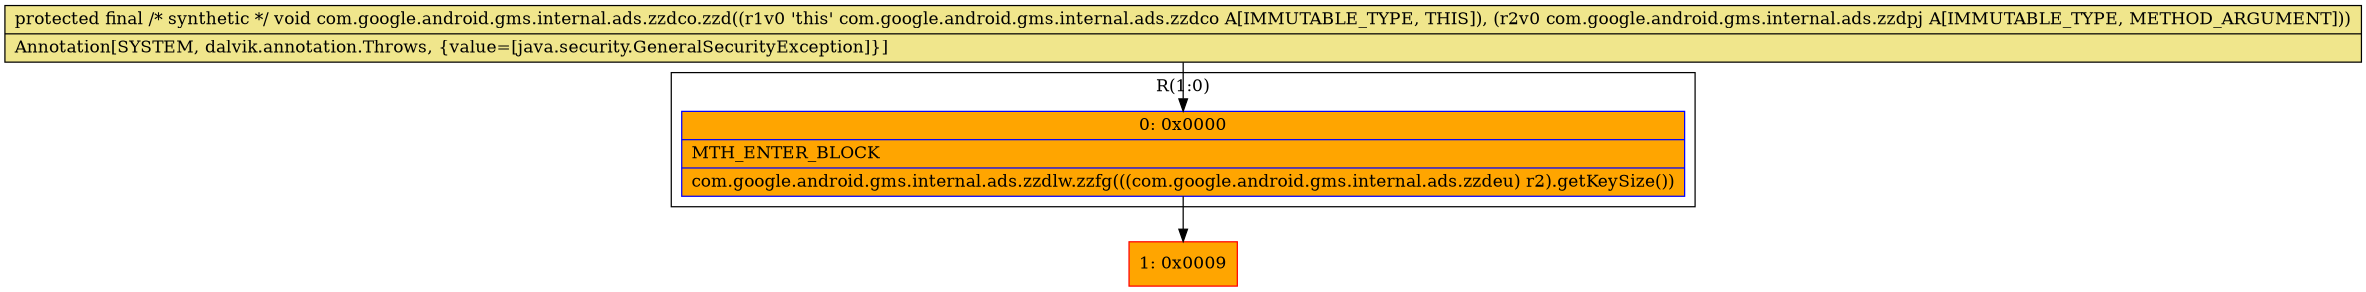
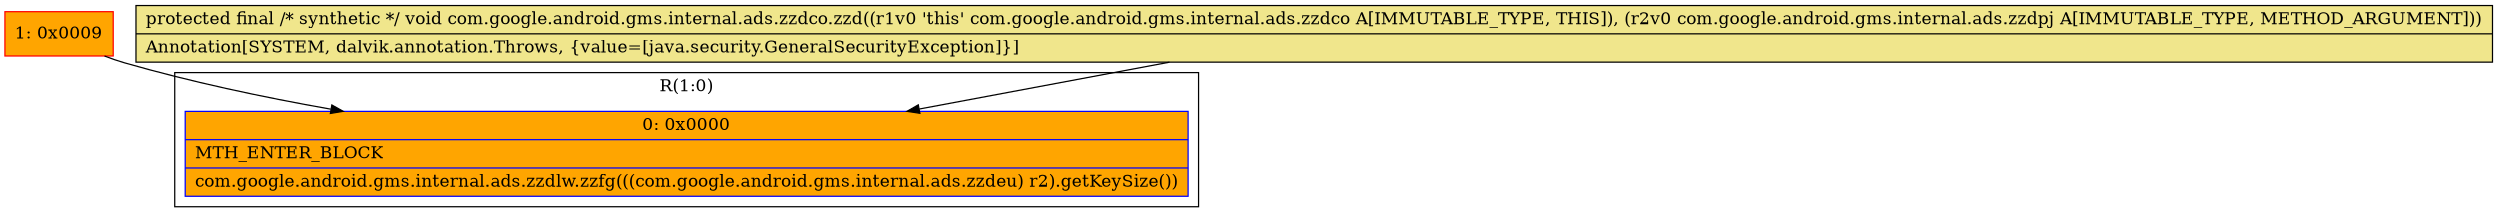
(1183, 214) -> (217, 86)
